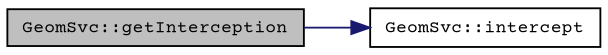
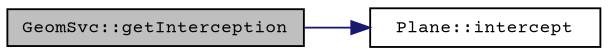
(485, 28) -> (485, 28)
